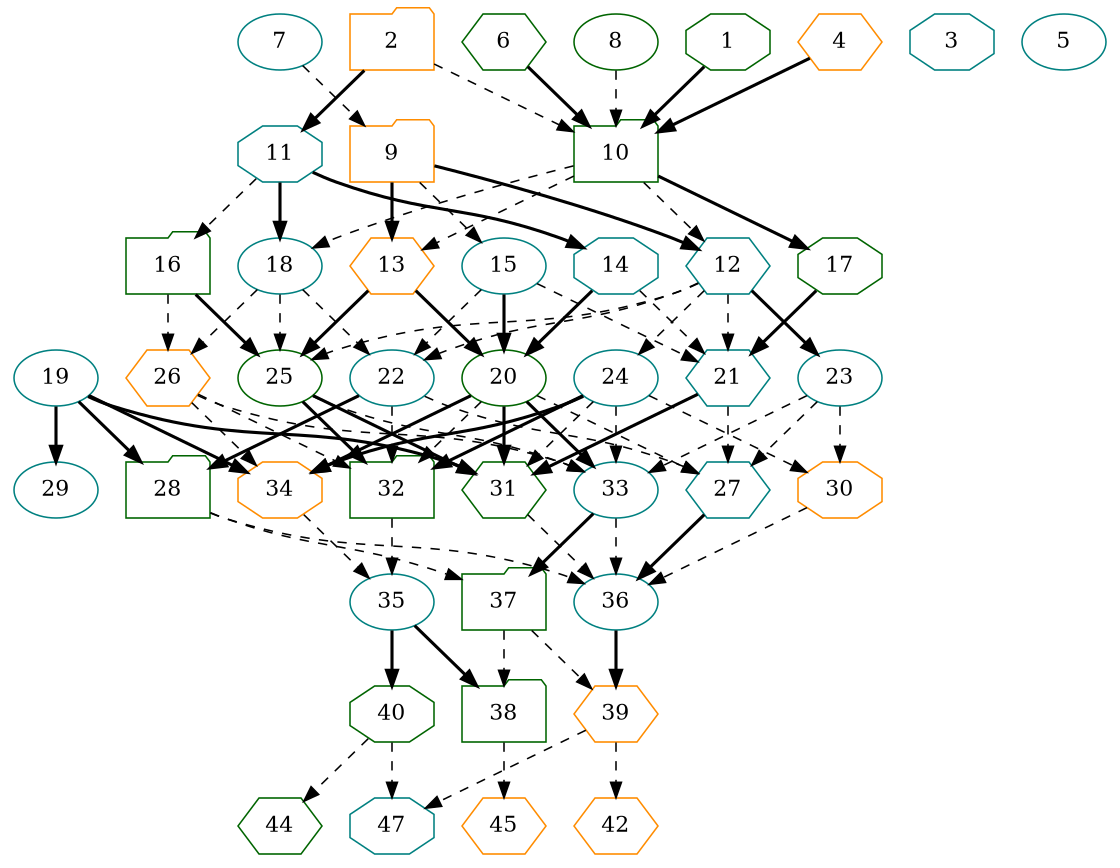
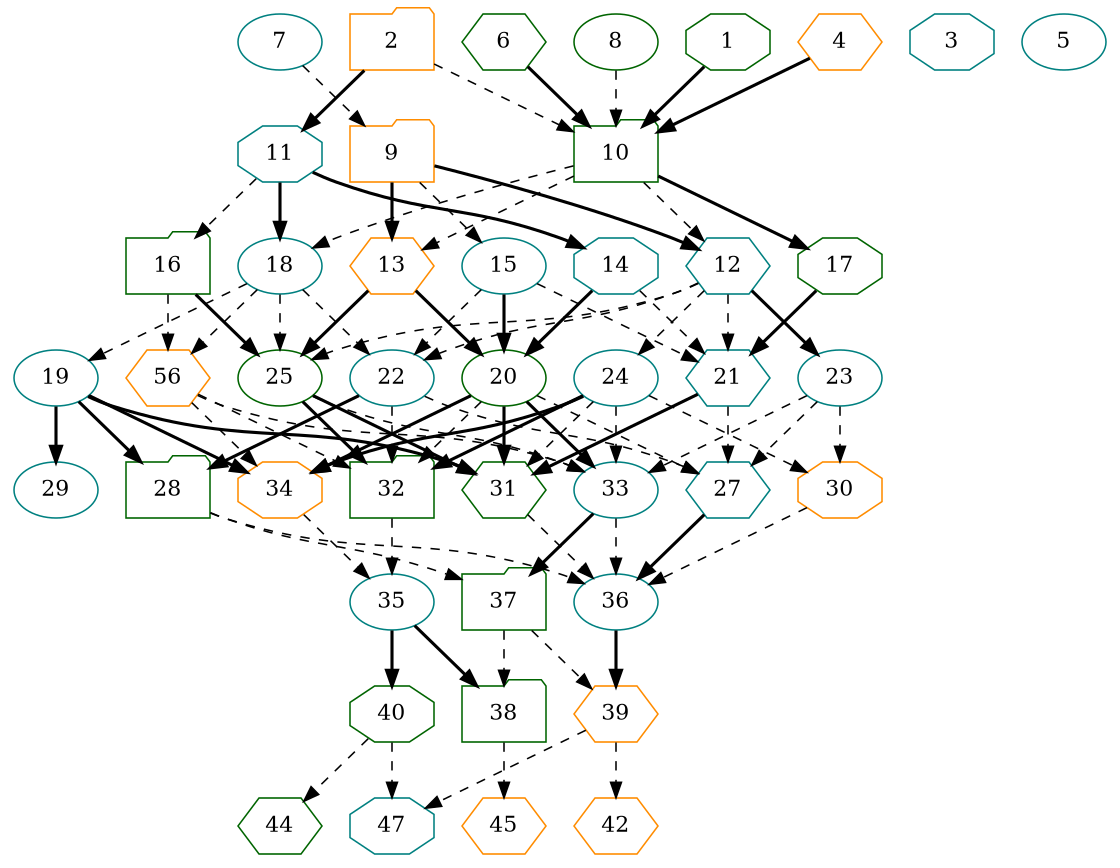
none -> (179, 317)
(168, 378) -> (168, 378)
